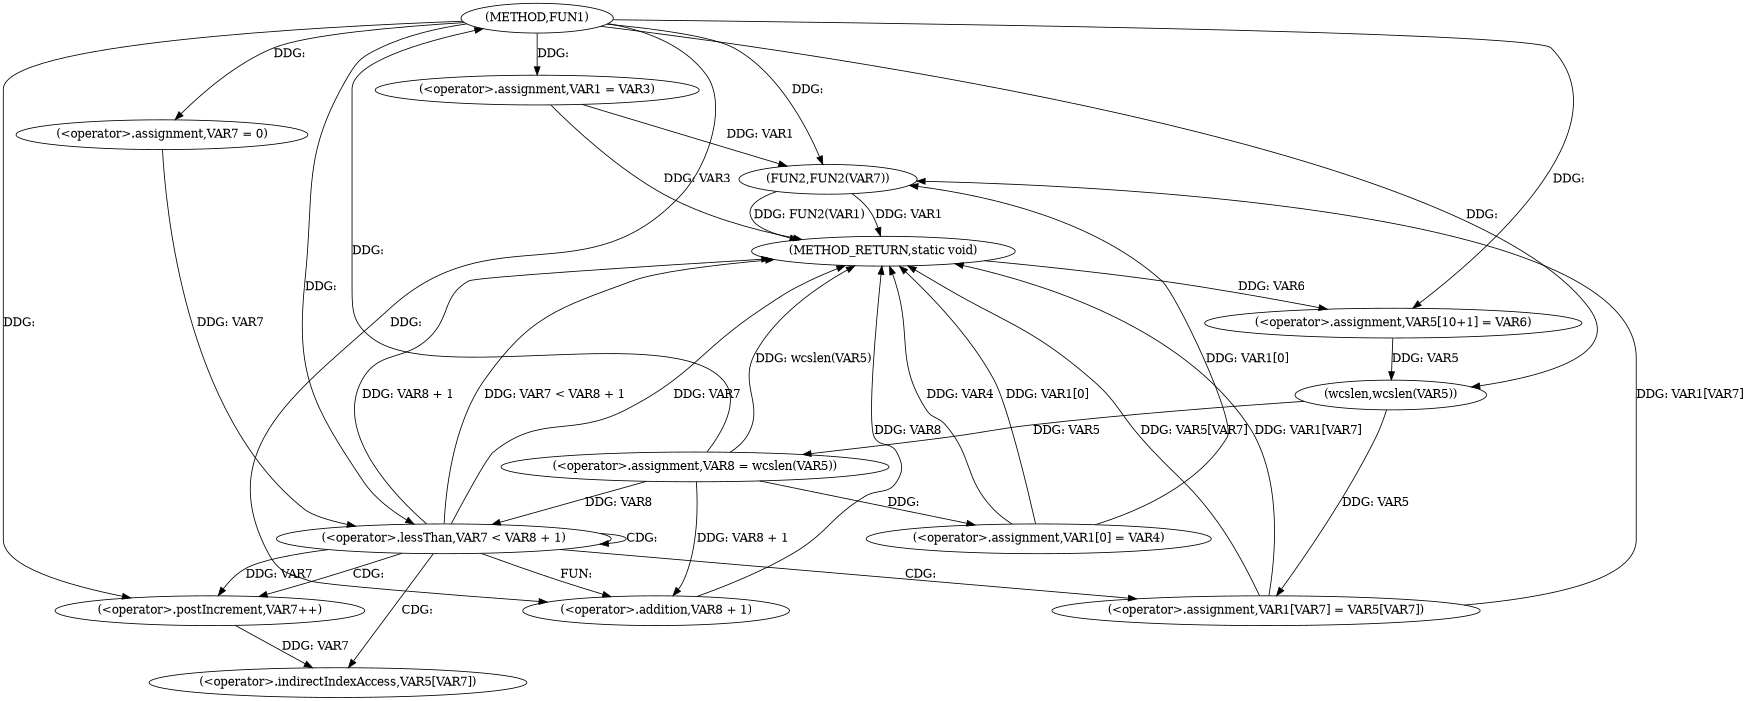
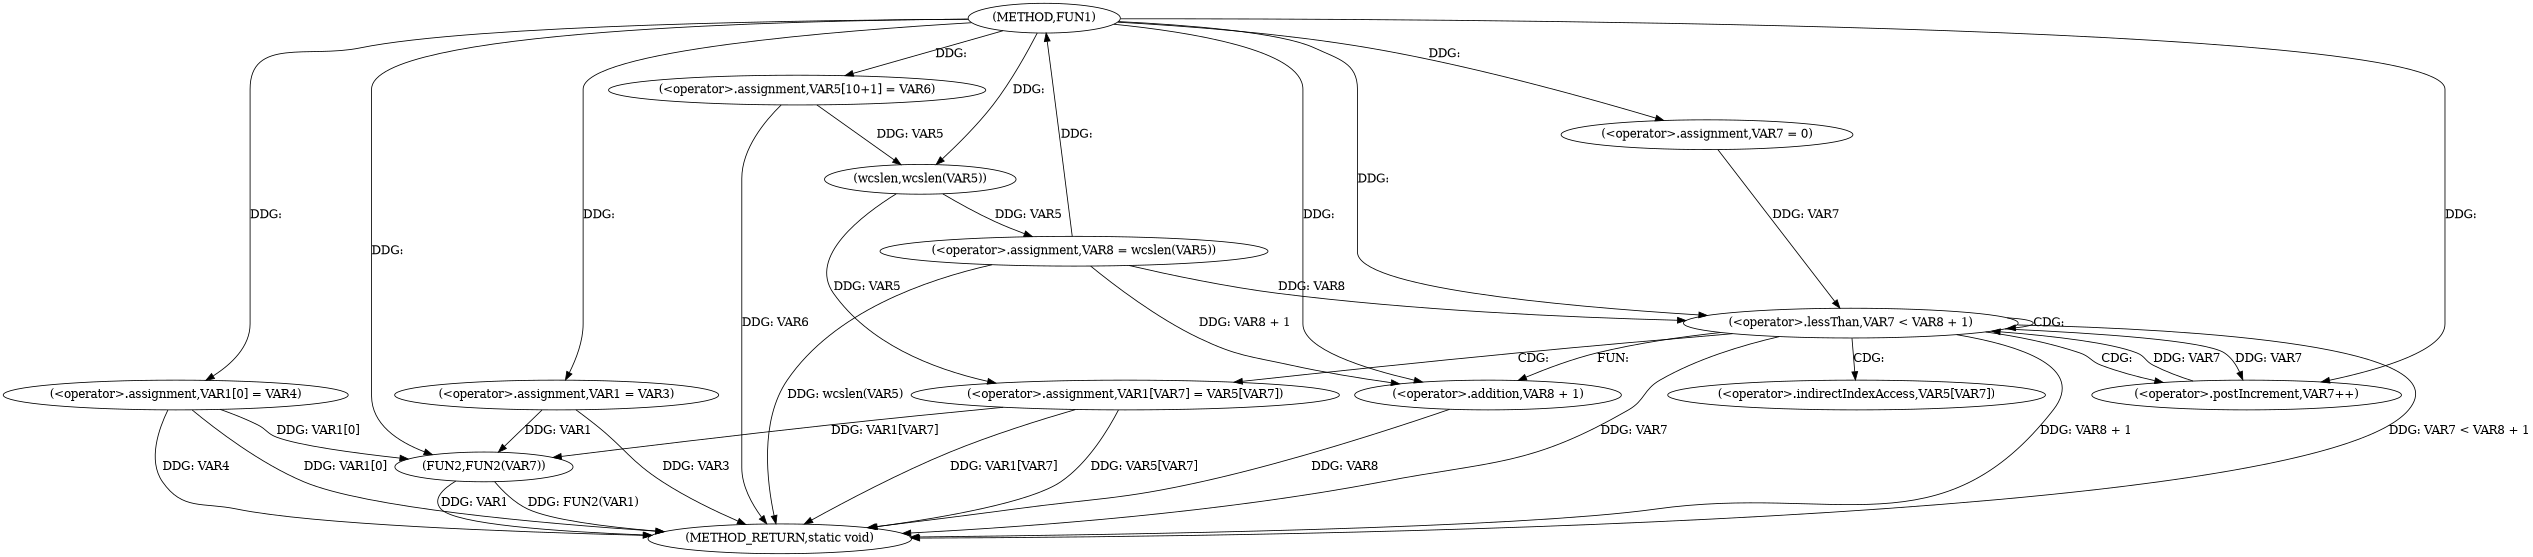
(1144, 279) -> (742, 307)
(868, 503) -> (448, 37)
(270, 645) -> (2101, 344)
